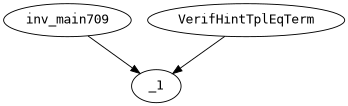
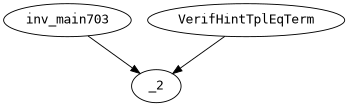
(67, 20) -> (67, 20)
(156, 86) -> (156, 86)
